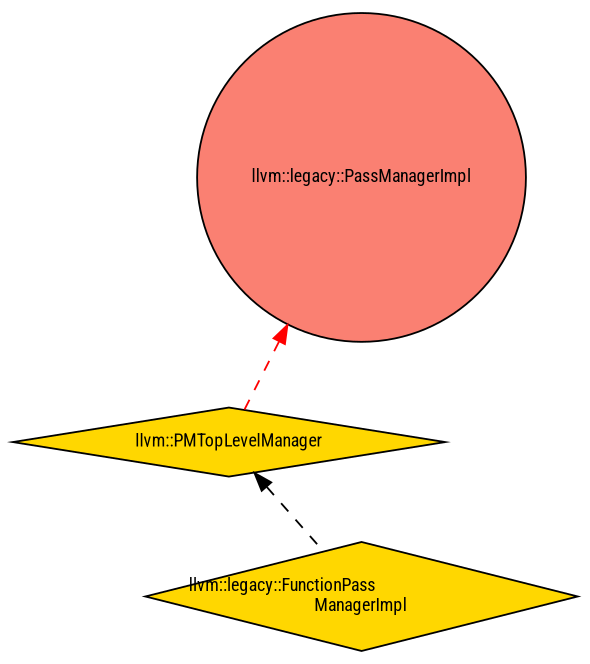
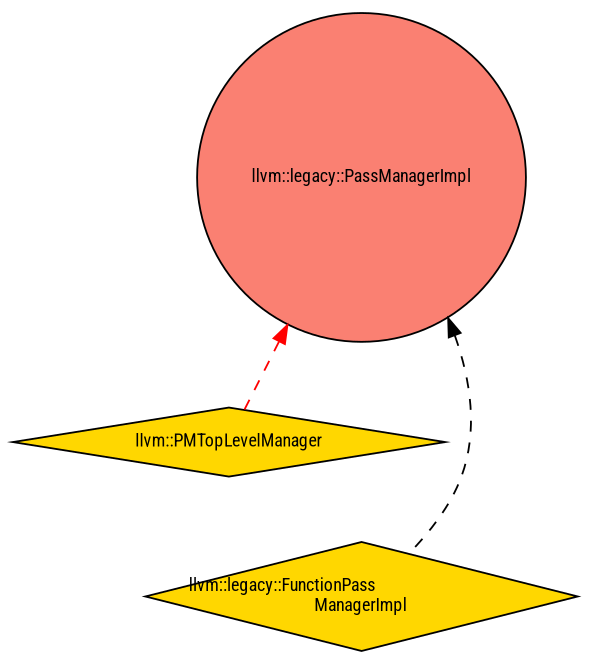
(295, 519) -> (468, 452)
